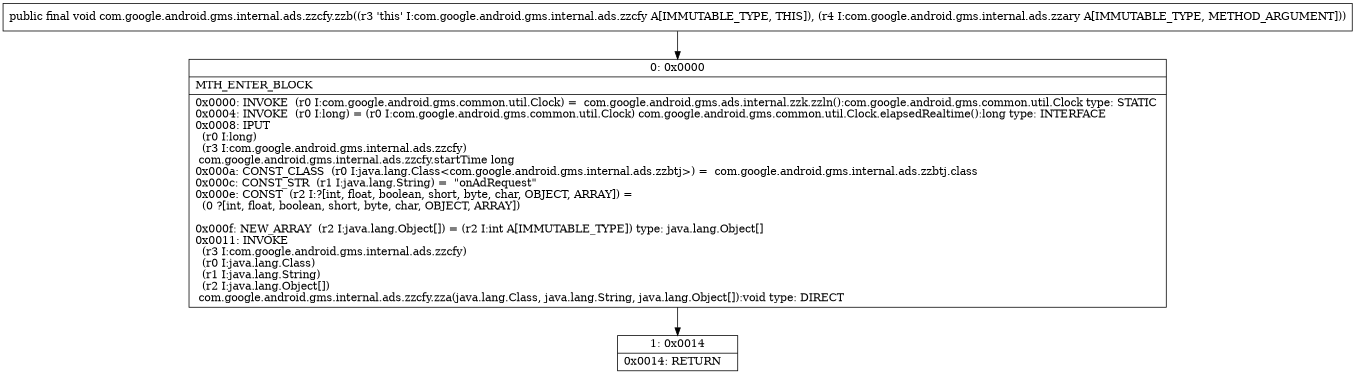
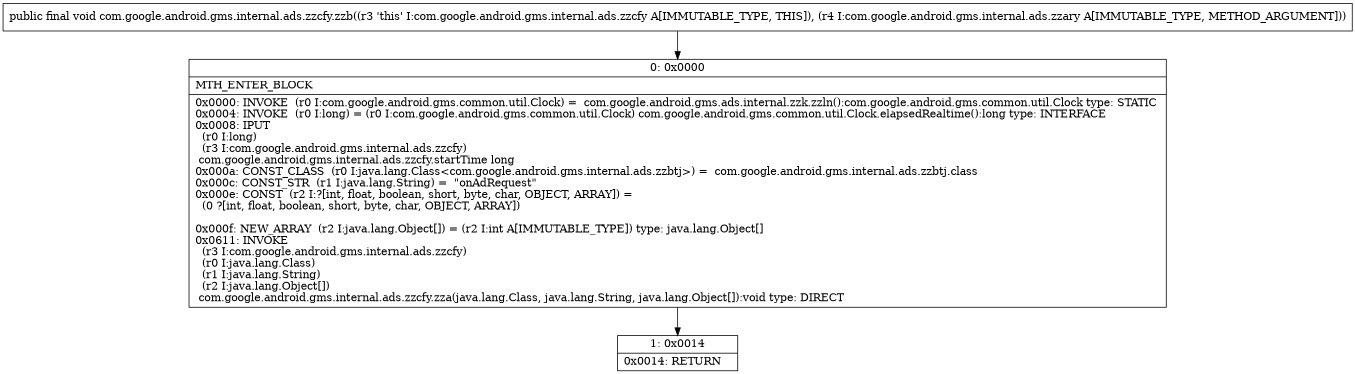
(245, 241) -> (245, 241)
